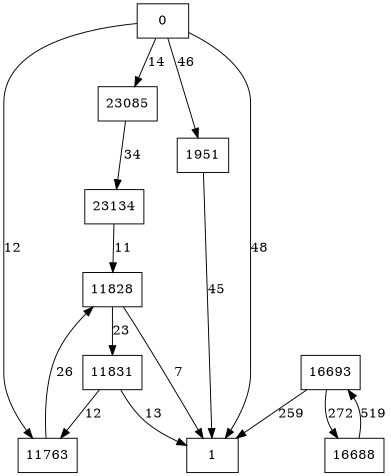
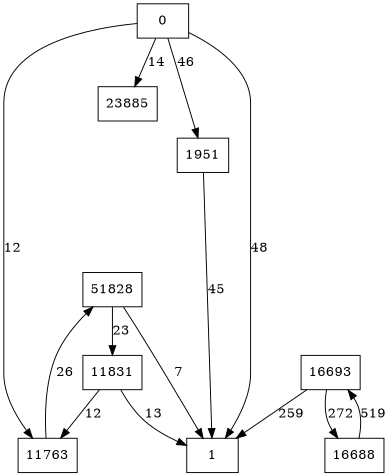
(128, 104) -> (128, 104)
(114, 207) -> none
(112, 290) -> (112, 290)
